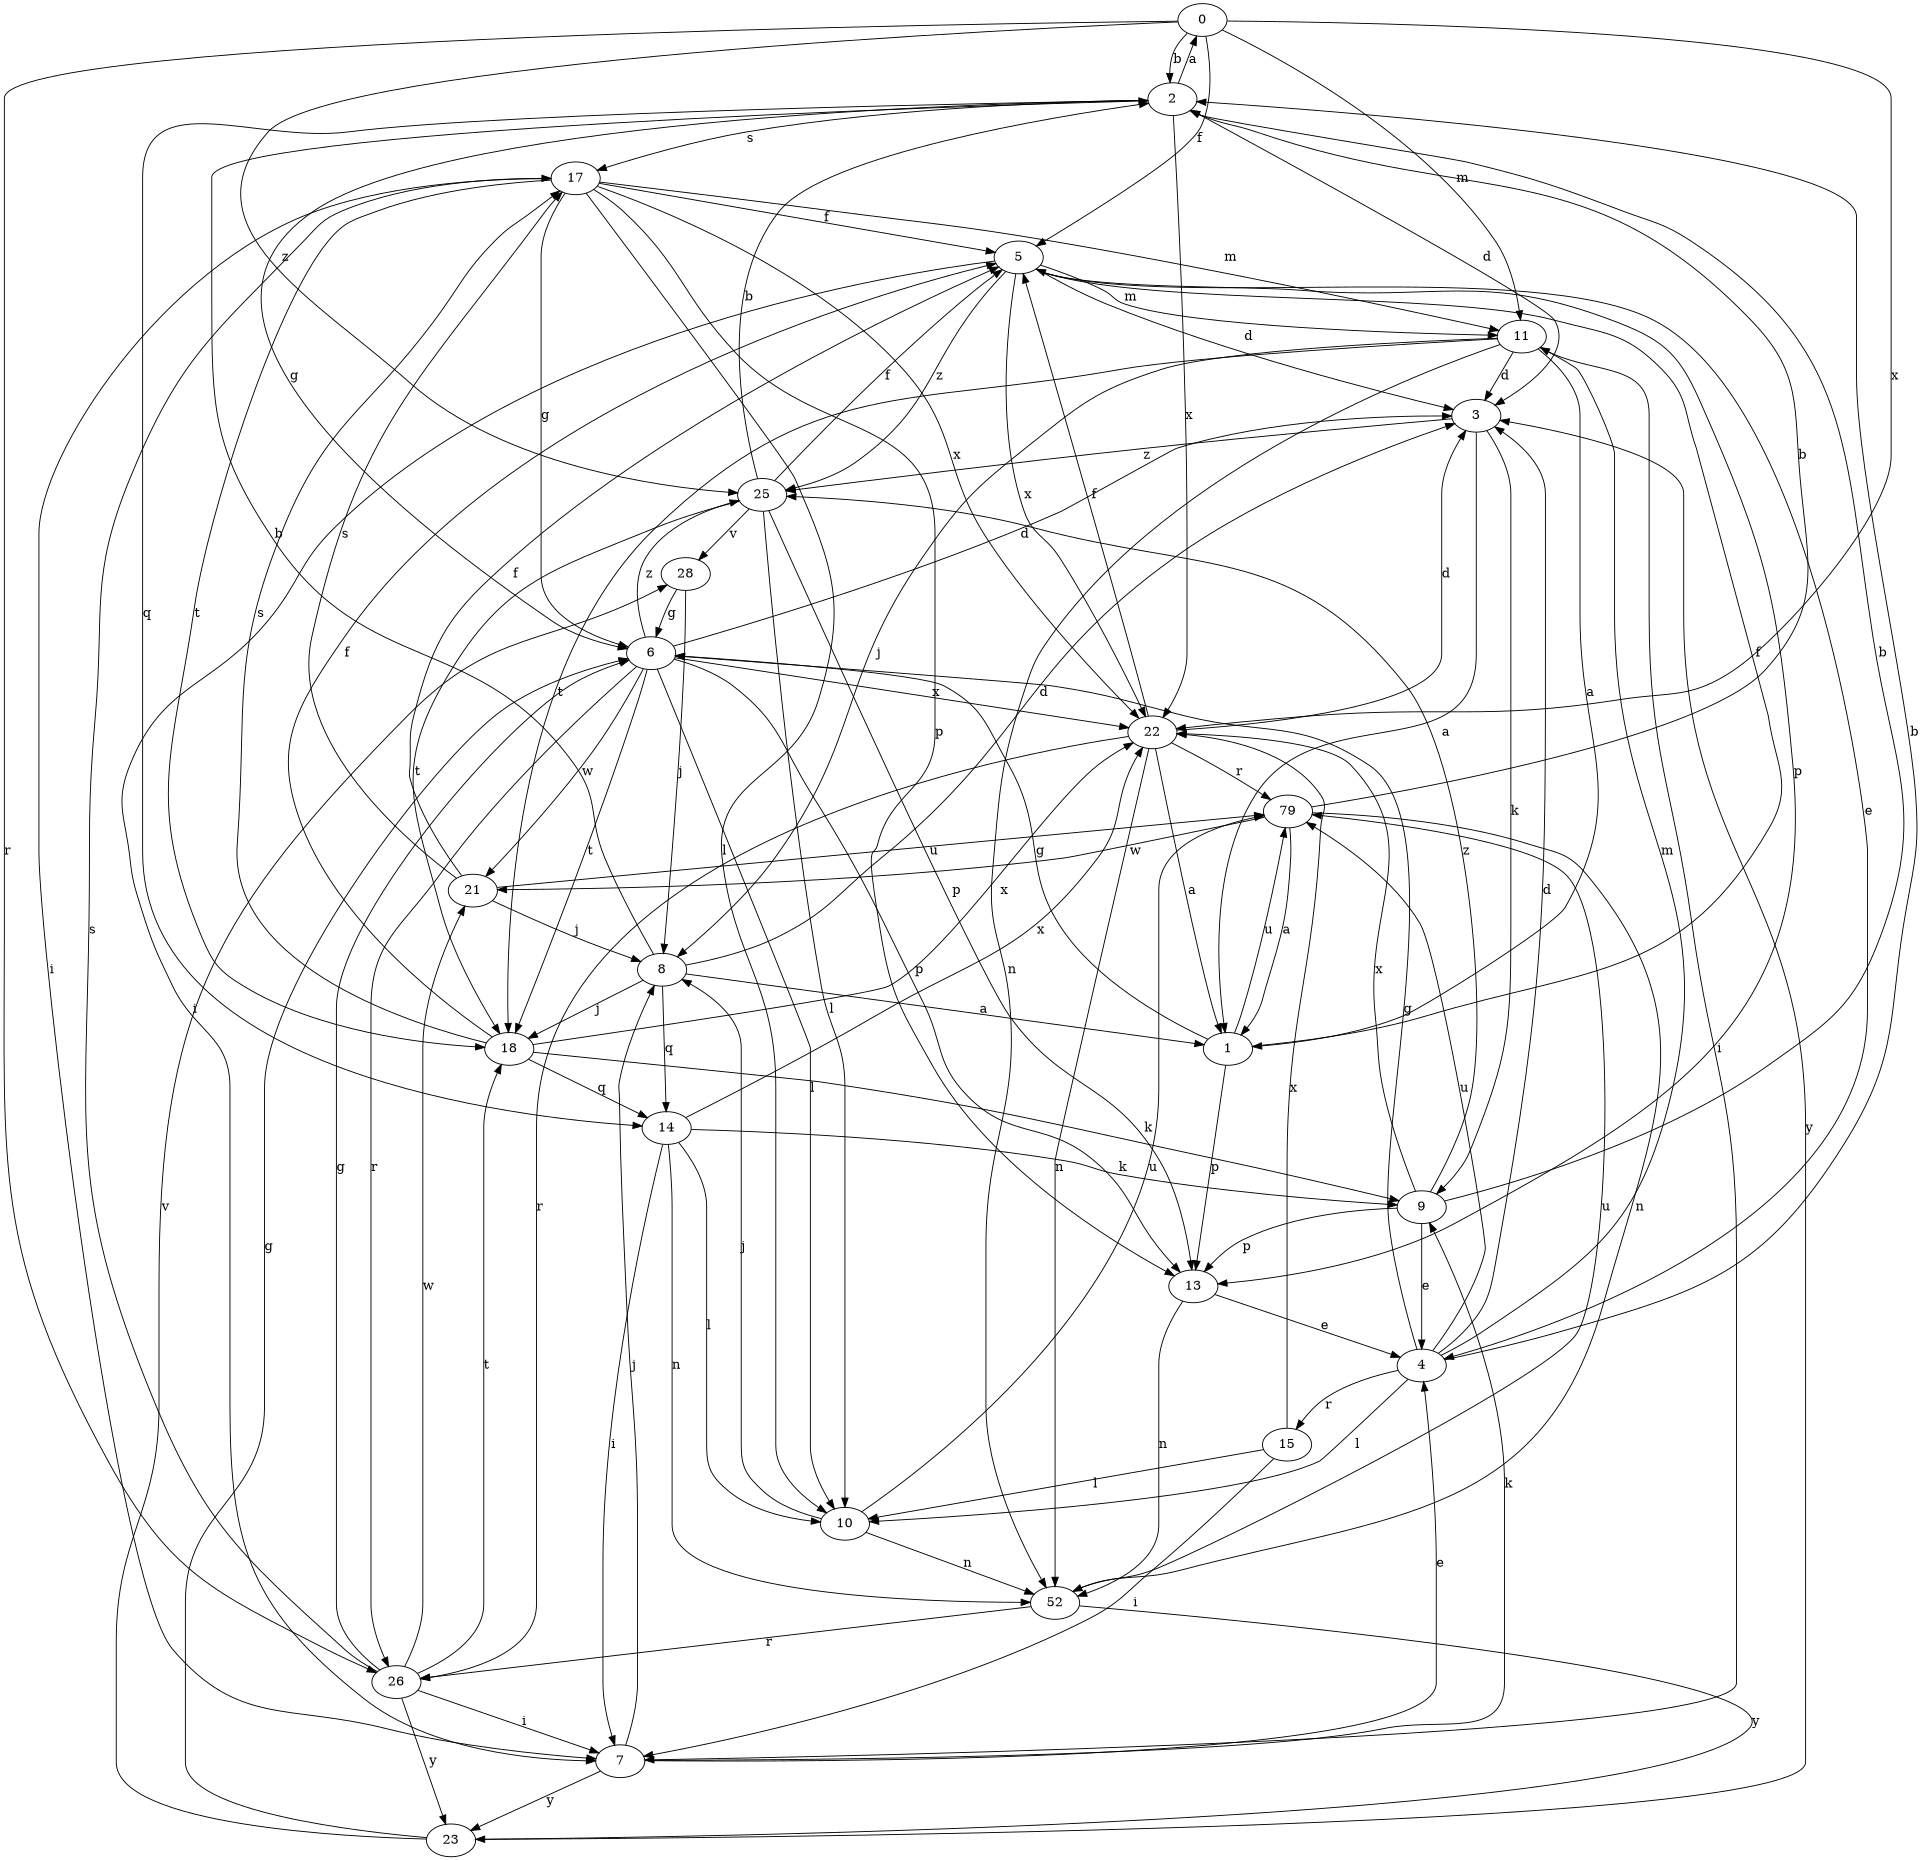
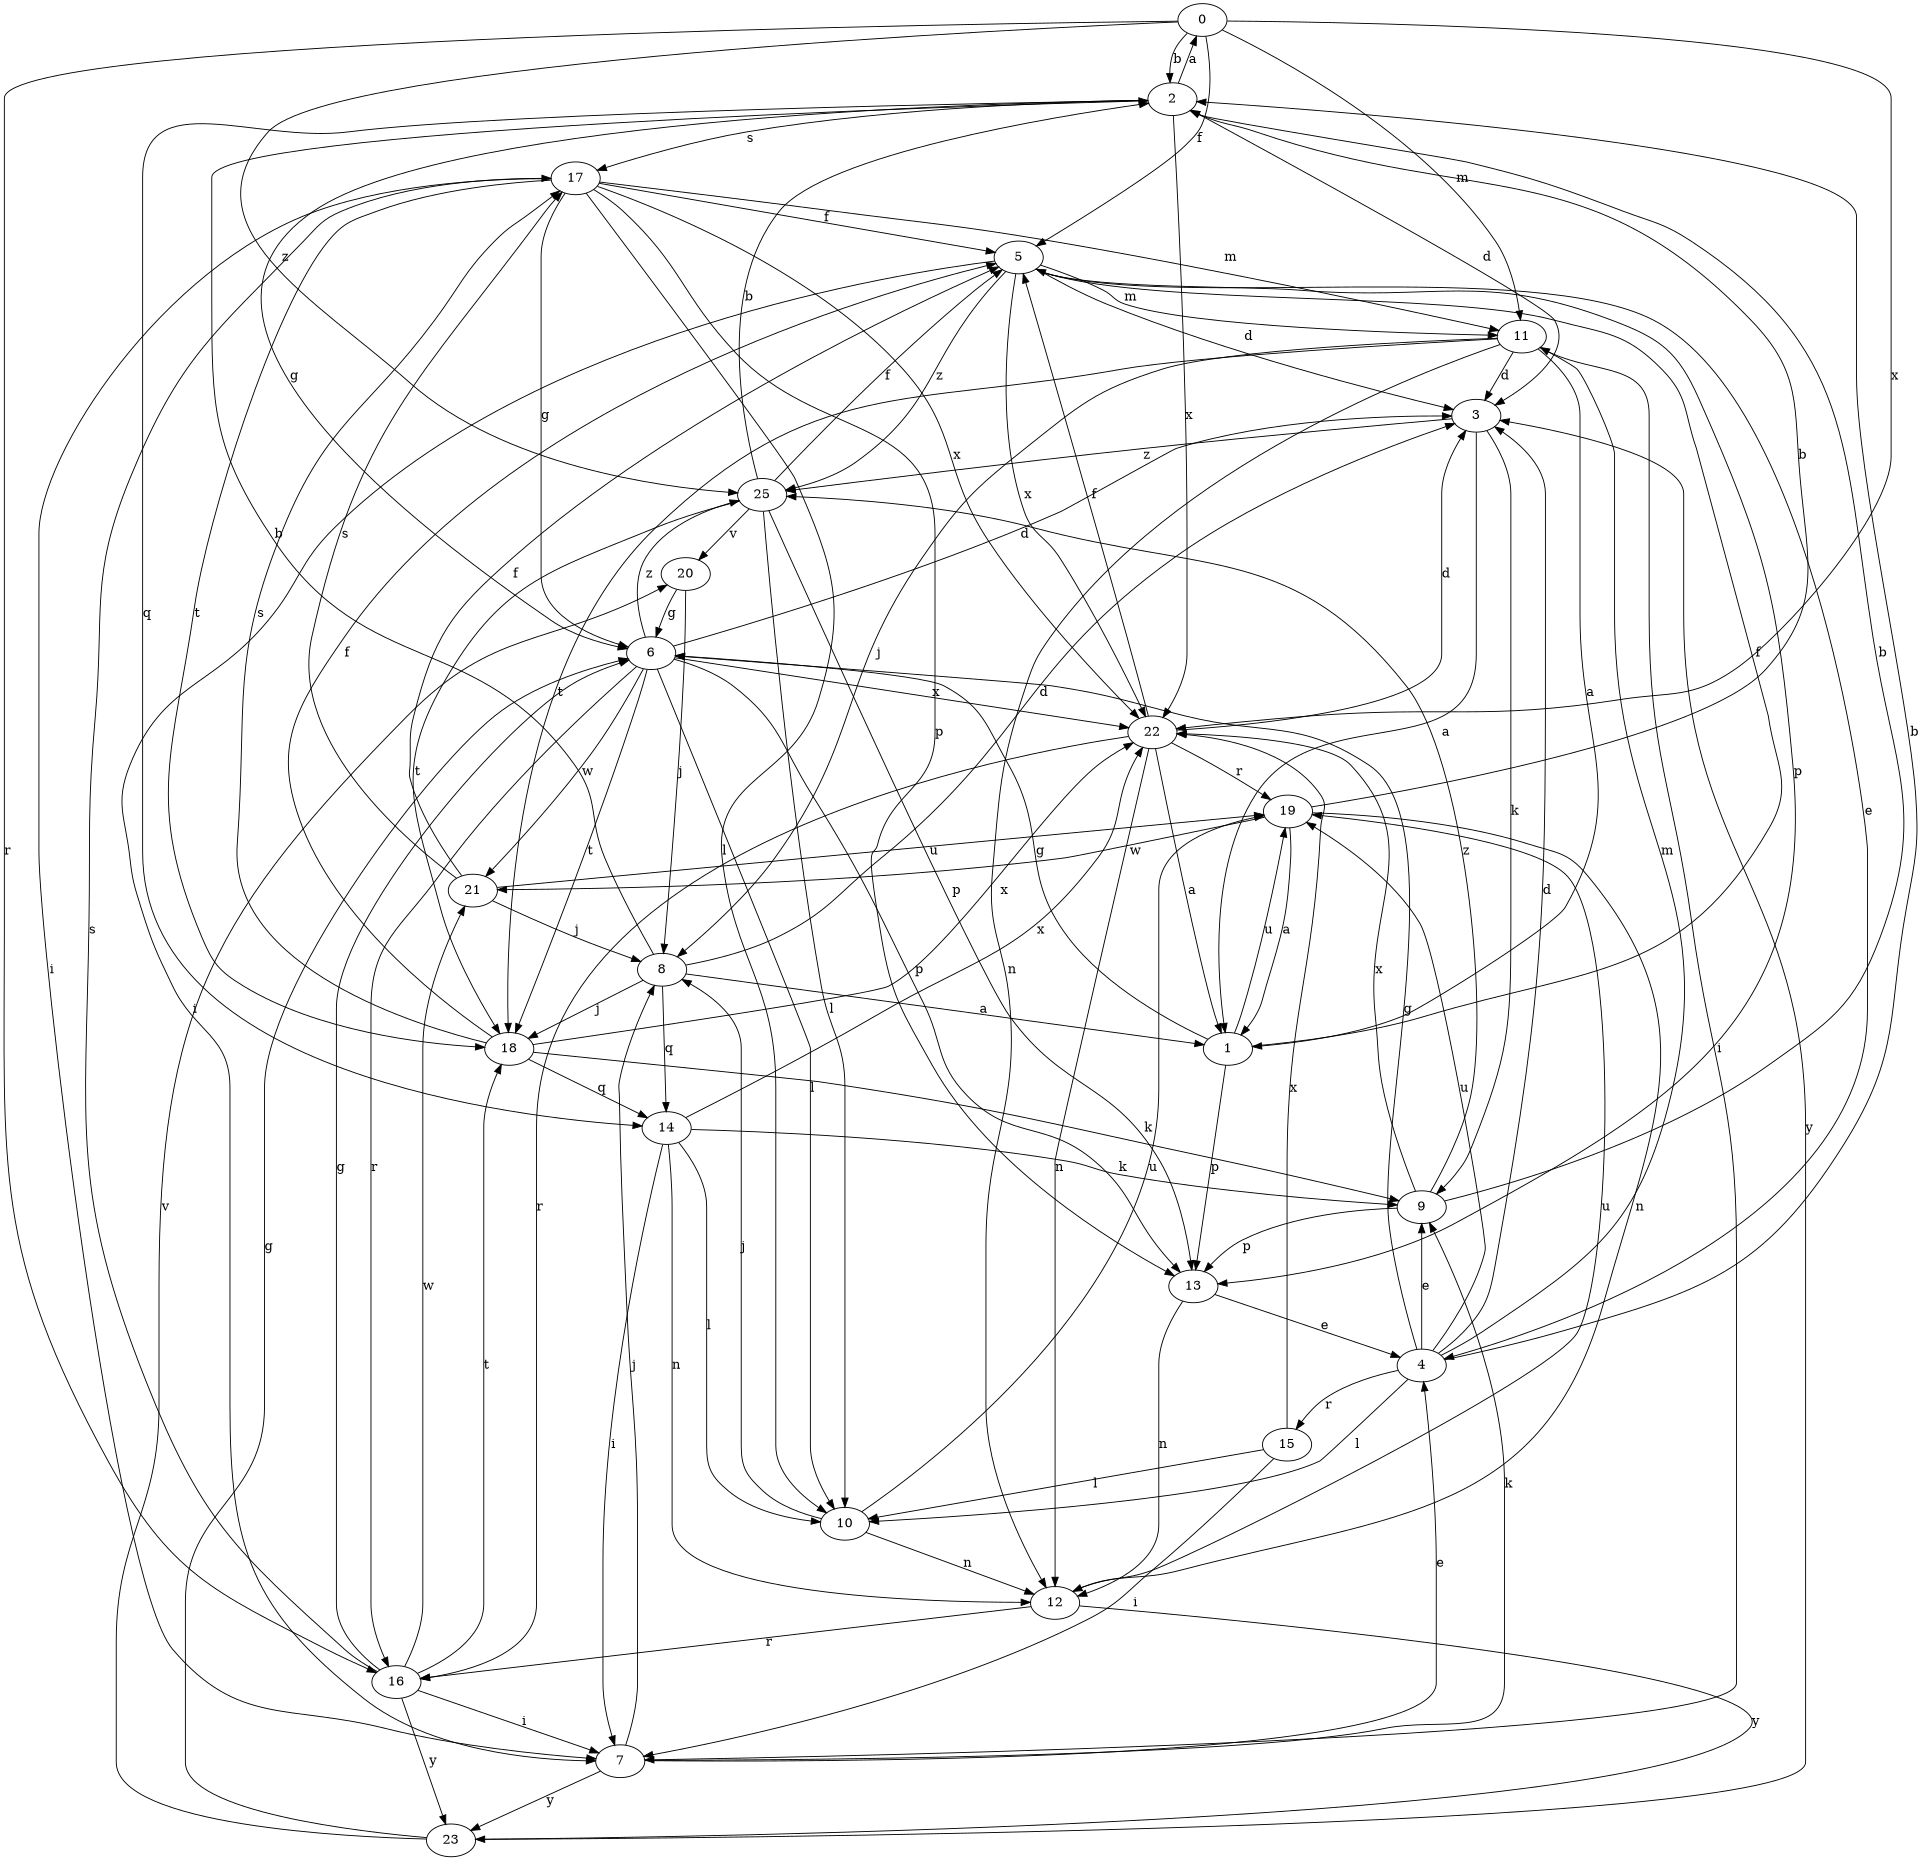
(686, 574) -> (686, 574)
(1288, 811) -> (1288, 811)
(1422, 1282) -> (1422, 1291)
(1055, 1603) -> (1055, 1603)
(396, 1682) -> (396, 1682)
